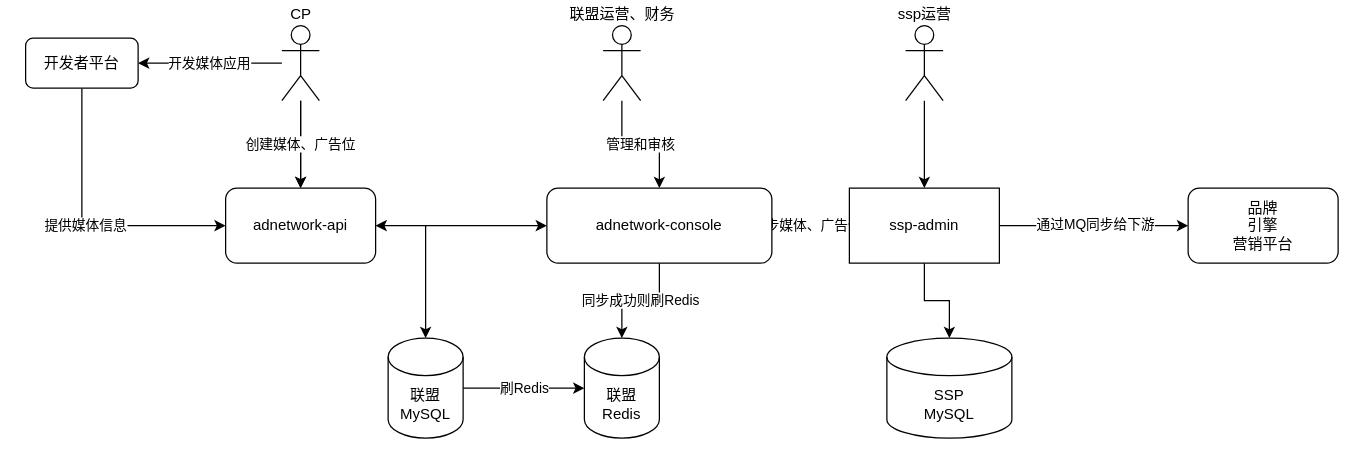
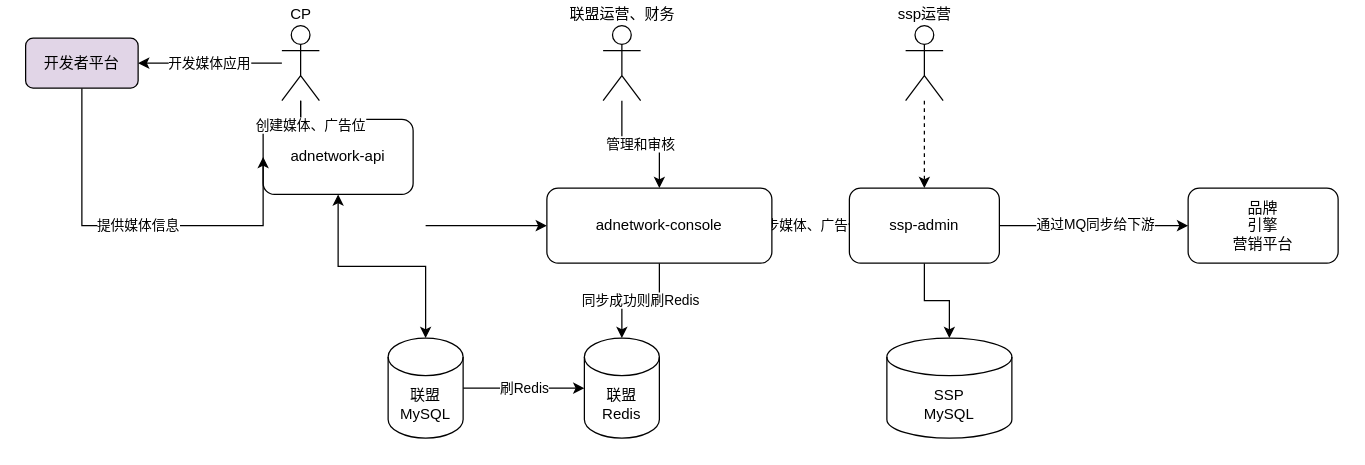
(82, 63) -> (82, 63)
(924, 140) -> (924, 140)
(301, 226) -> (338, 157)
(924, 226) -> (924, 226)
